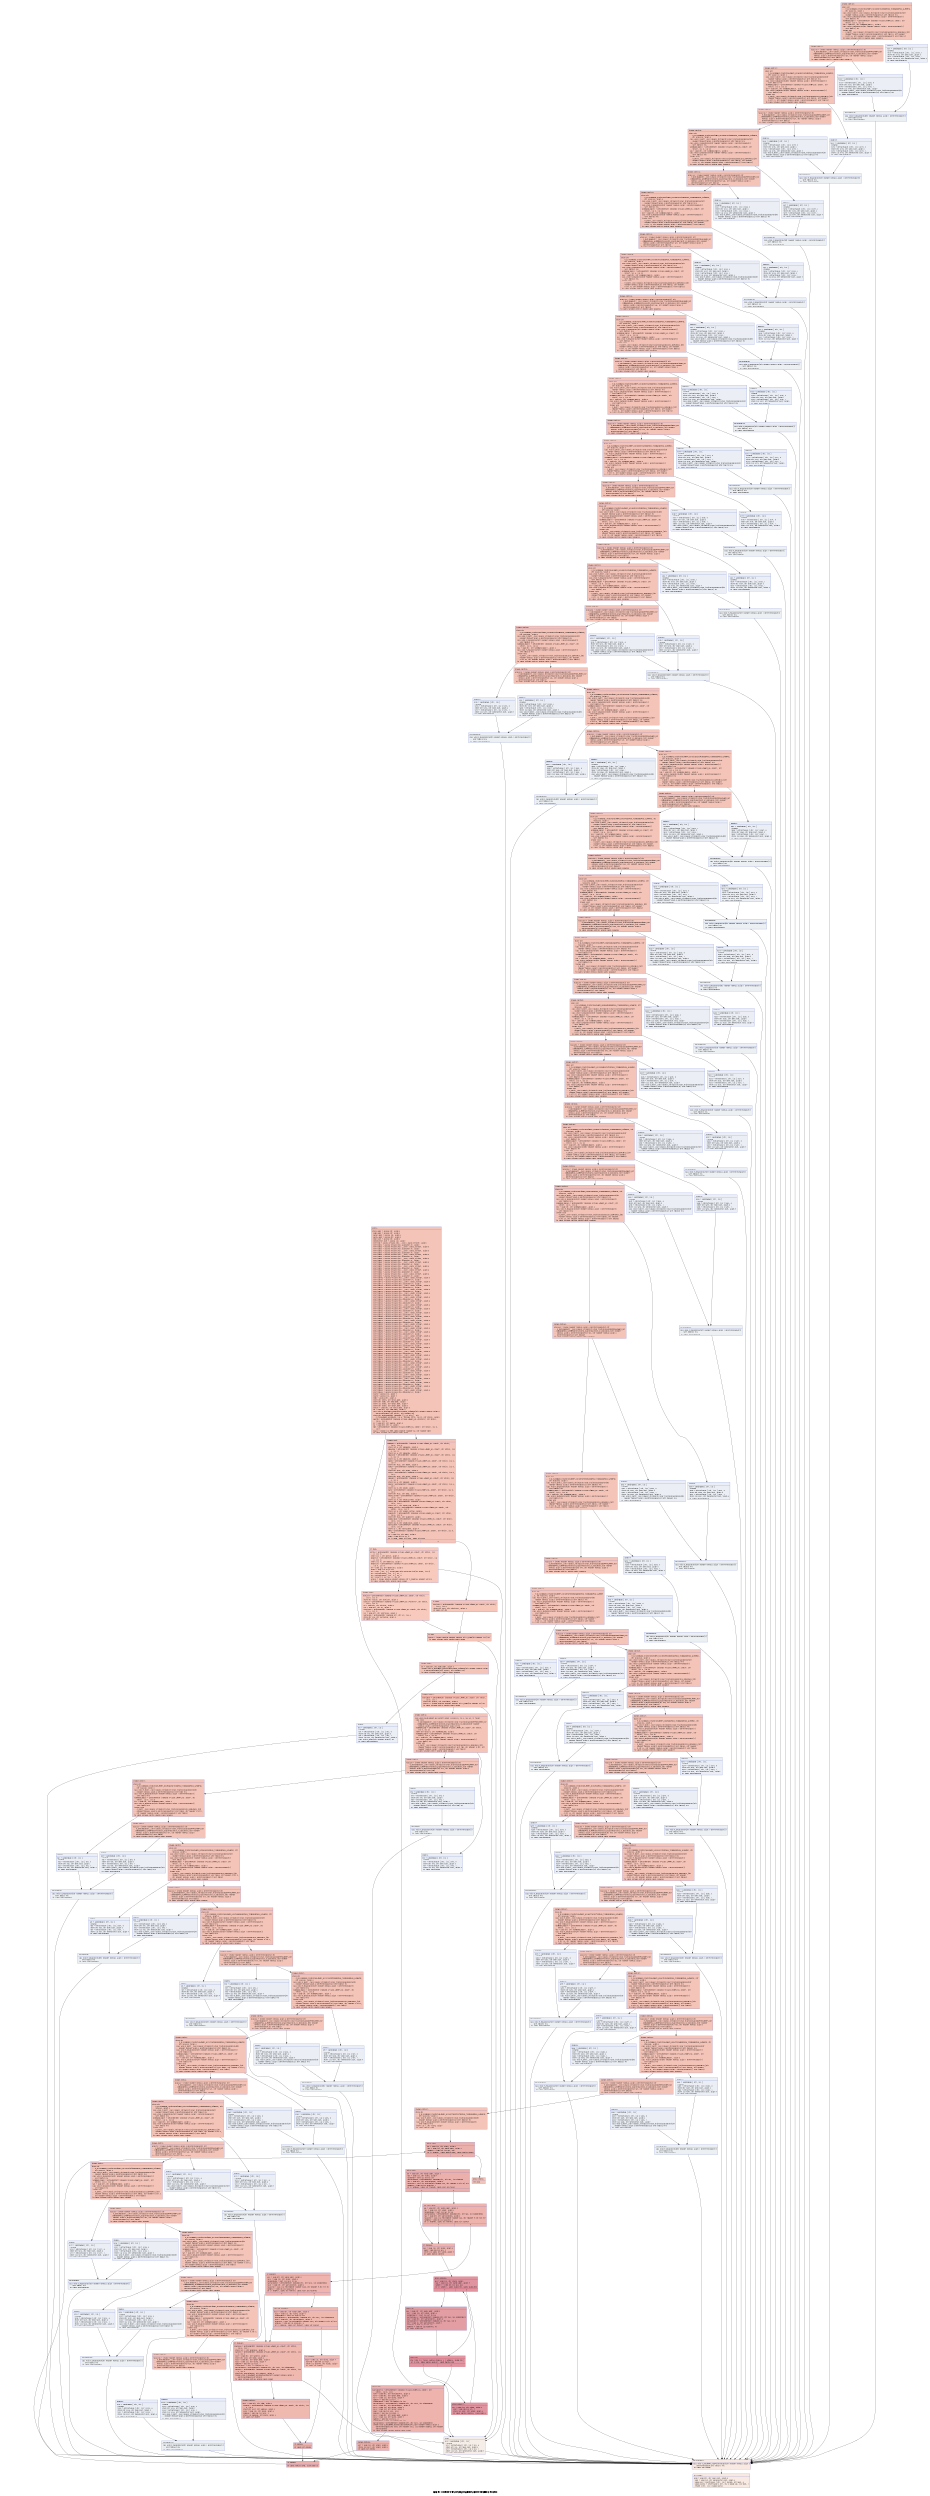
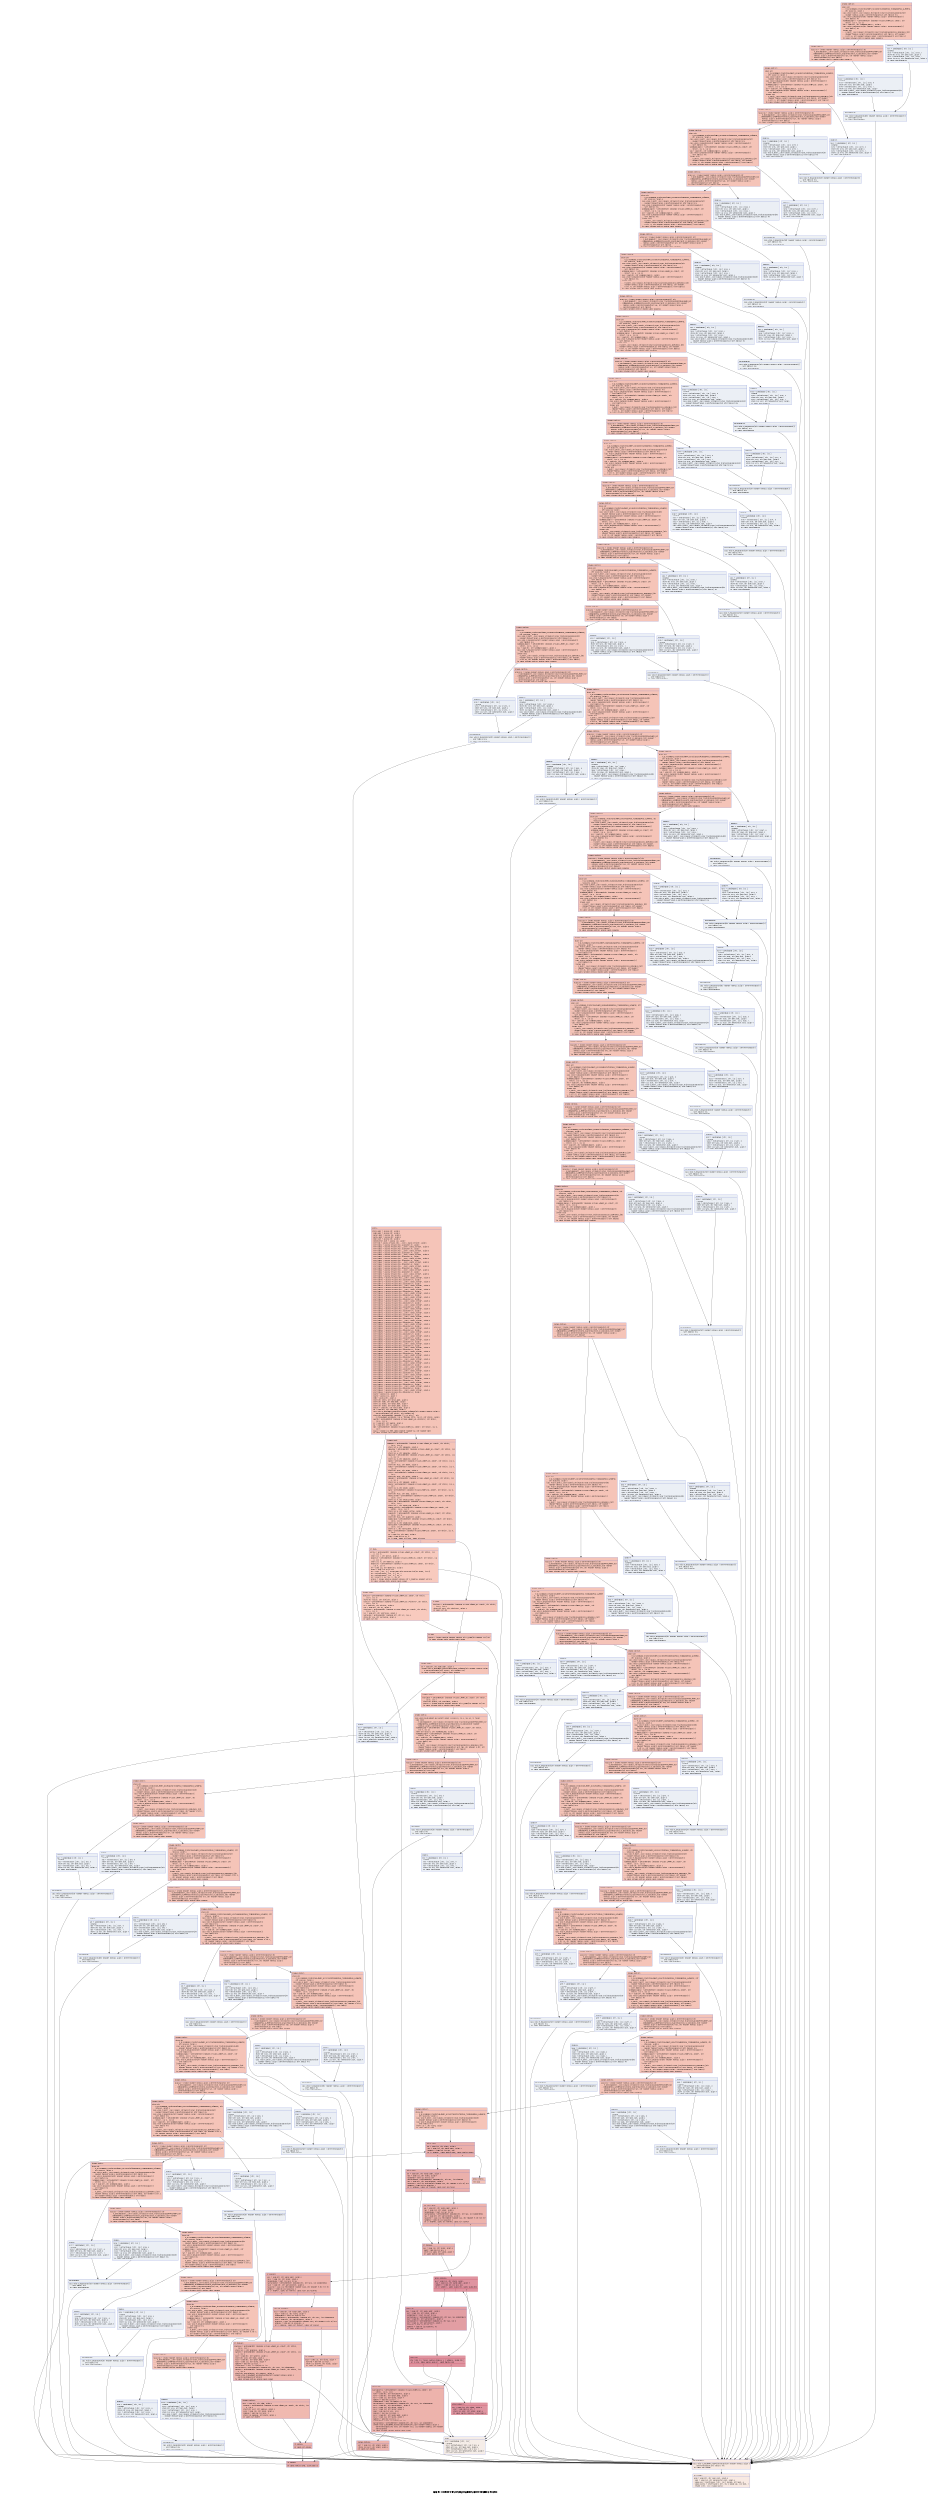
(506, 1691) -> (353, 1584)
(441, 1844) -> (443, 1845)
